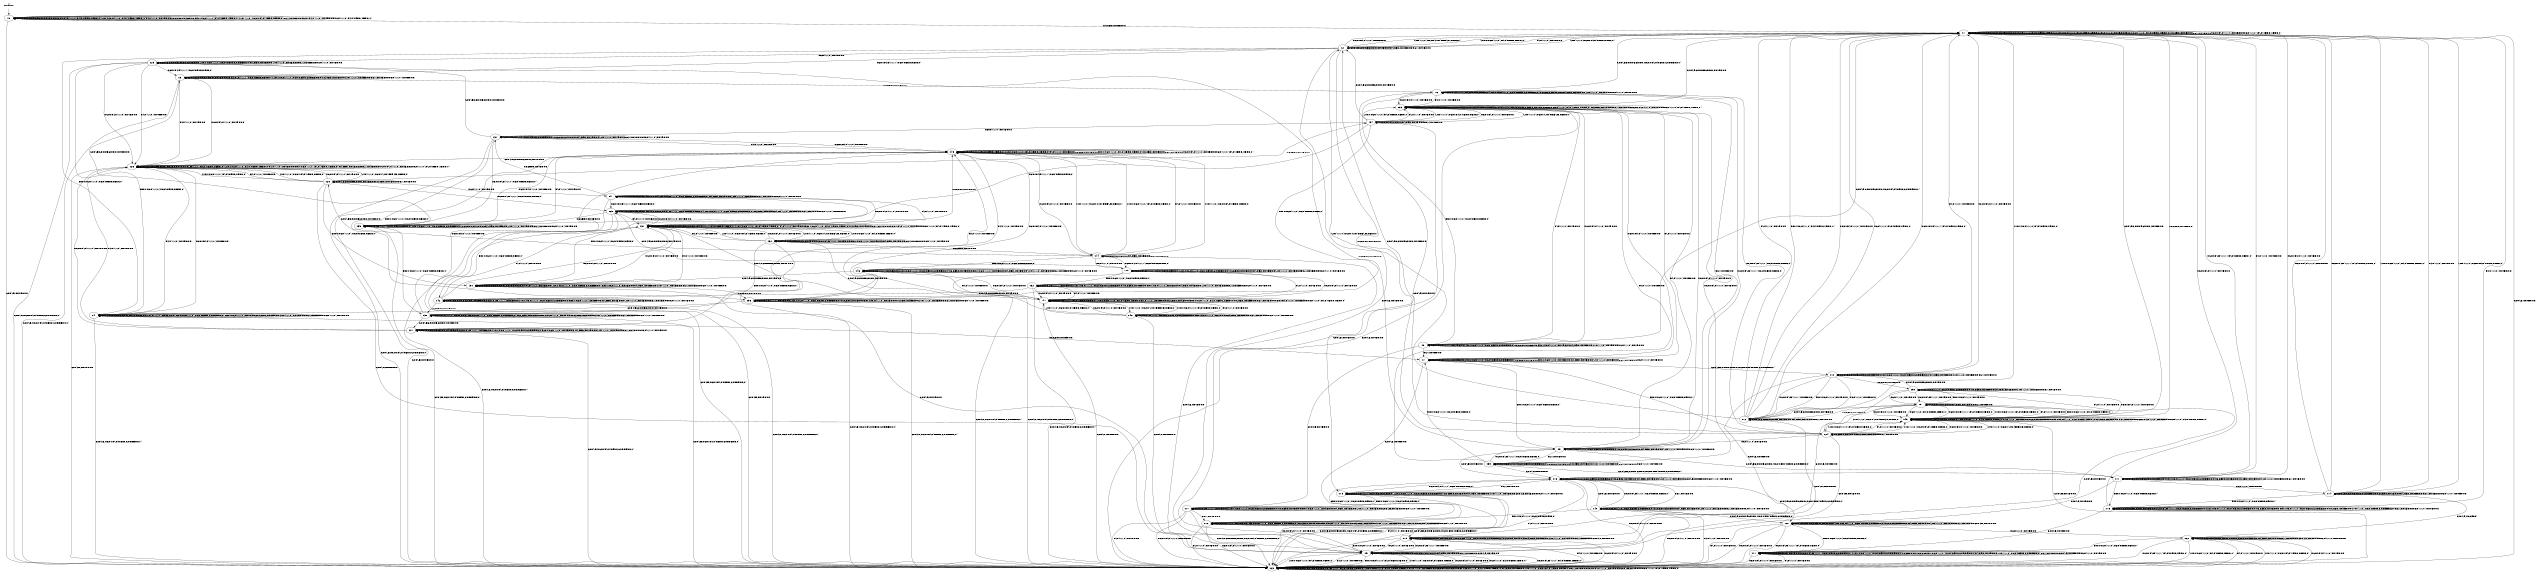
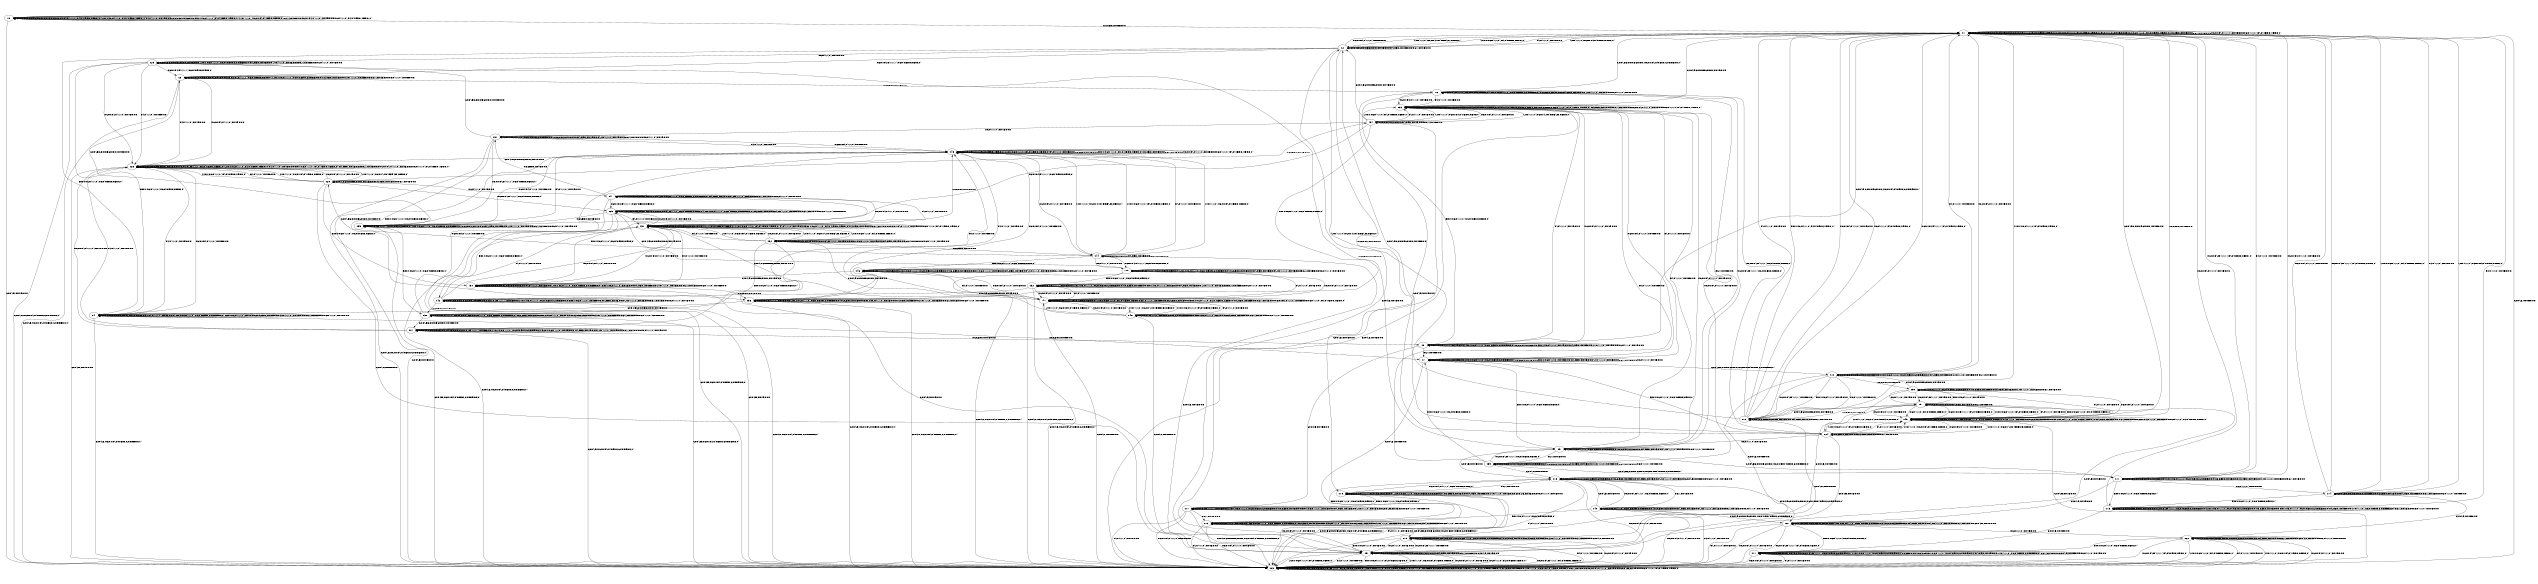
(9, 6) -> none
(998, 130) -> (998, 130)
none -> (916, 338)
(2467, 516) -> (2467, 516)
